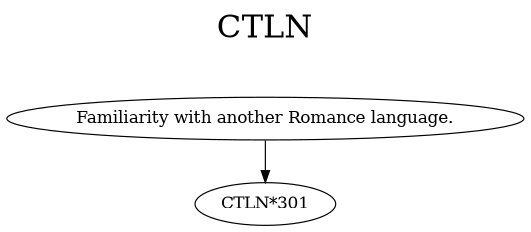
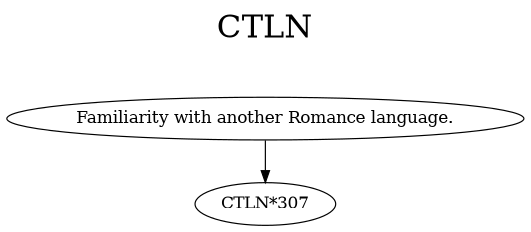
(265, 204) -> (265, 204)
